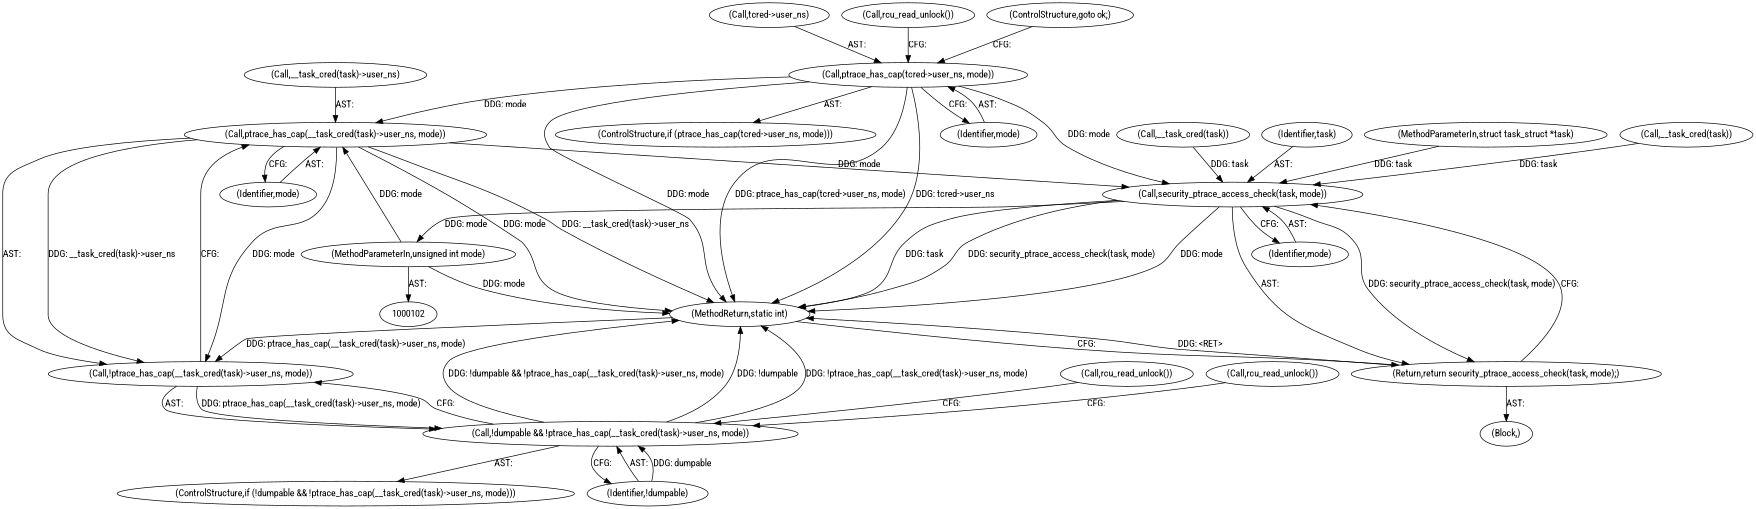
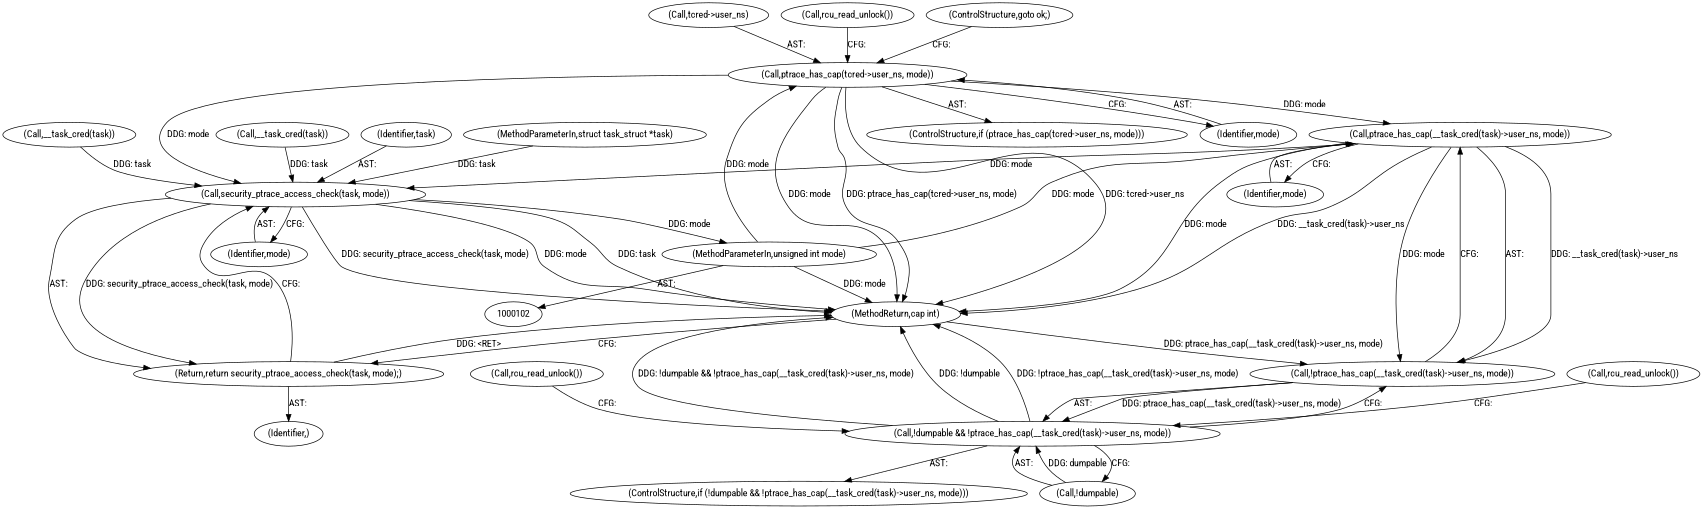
(336, 75) -> none
none -> (728, 156)
(740, 314) -> (896, 314)
(1506, 434) -> (289, 434)
(648, 494) -> (1087, 494)
